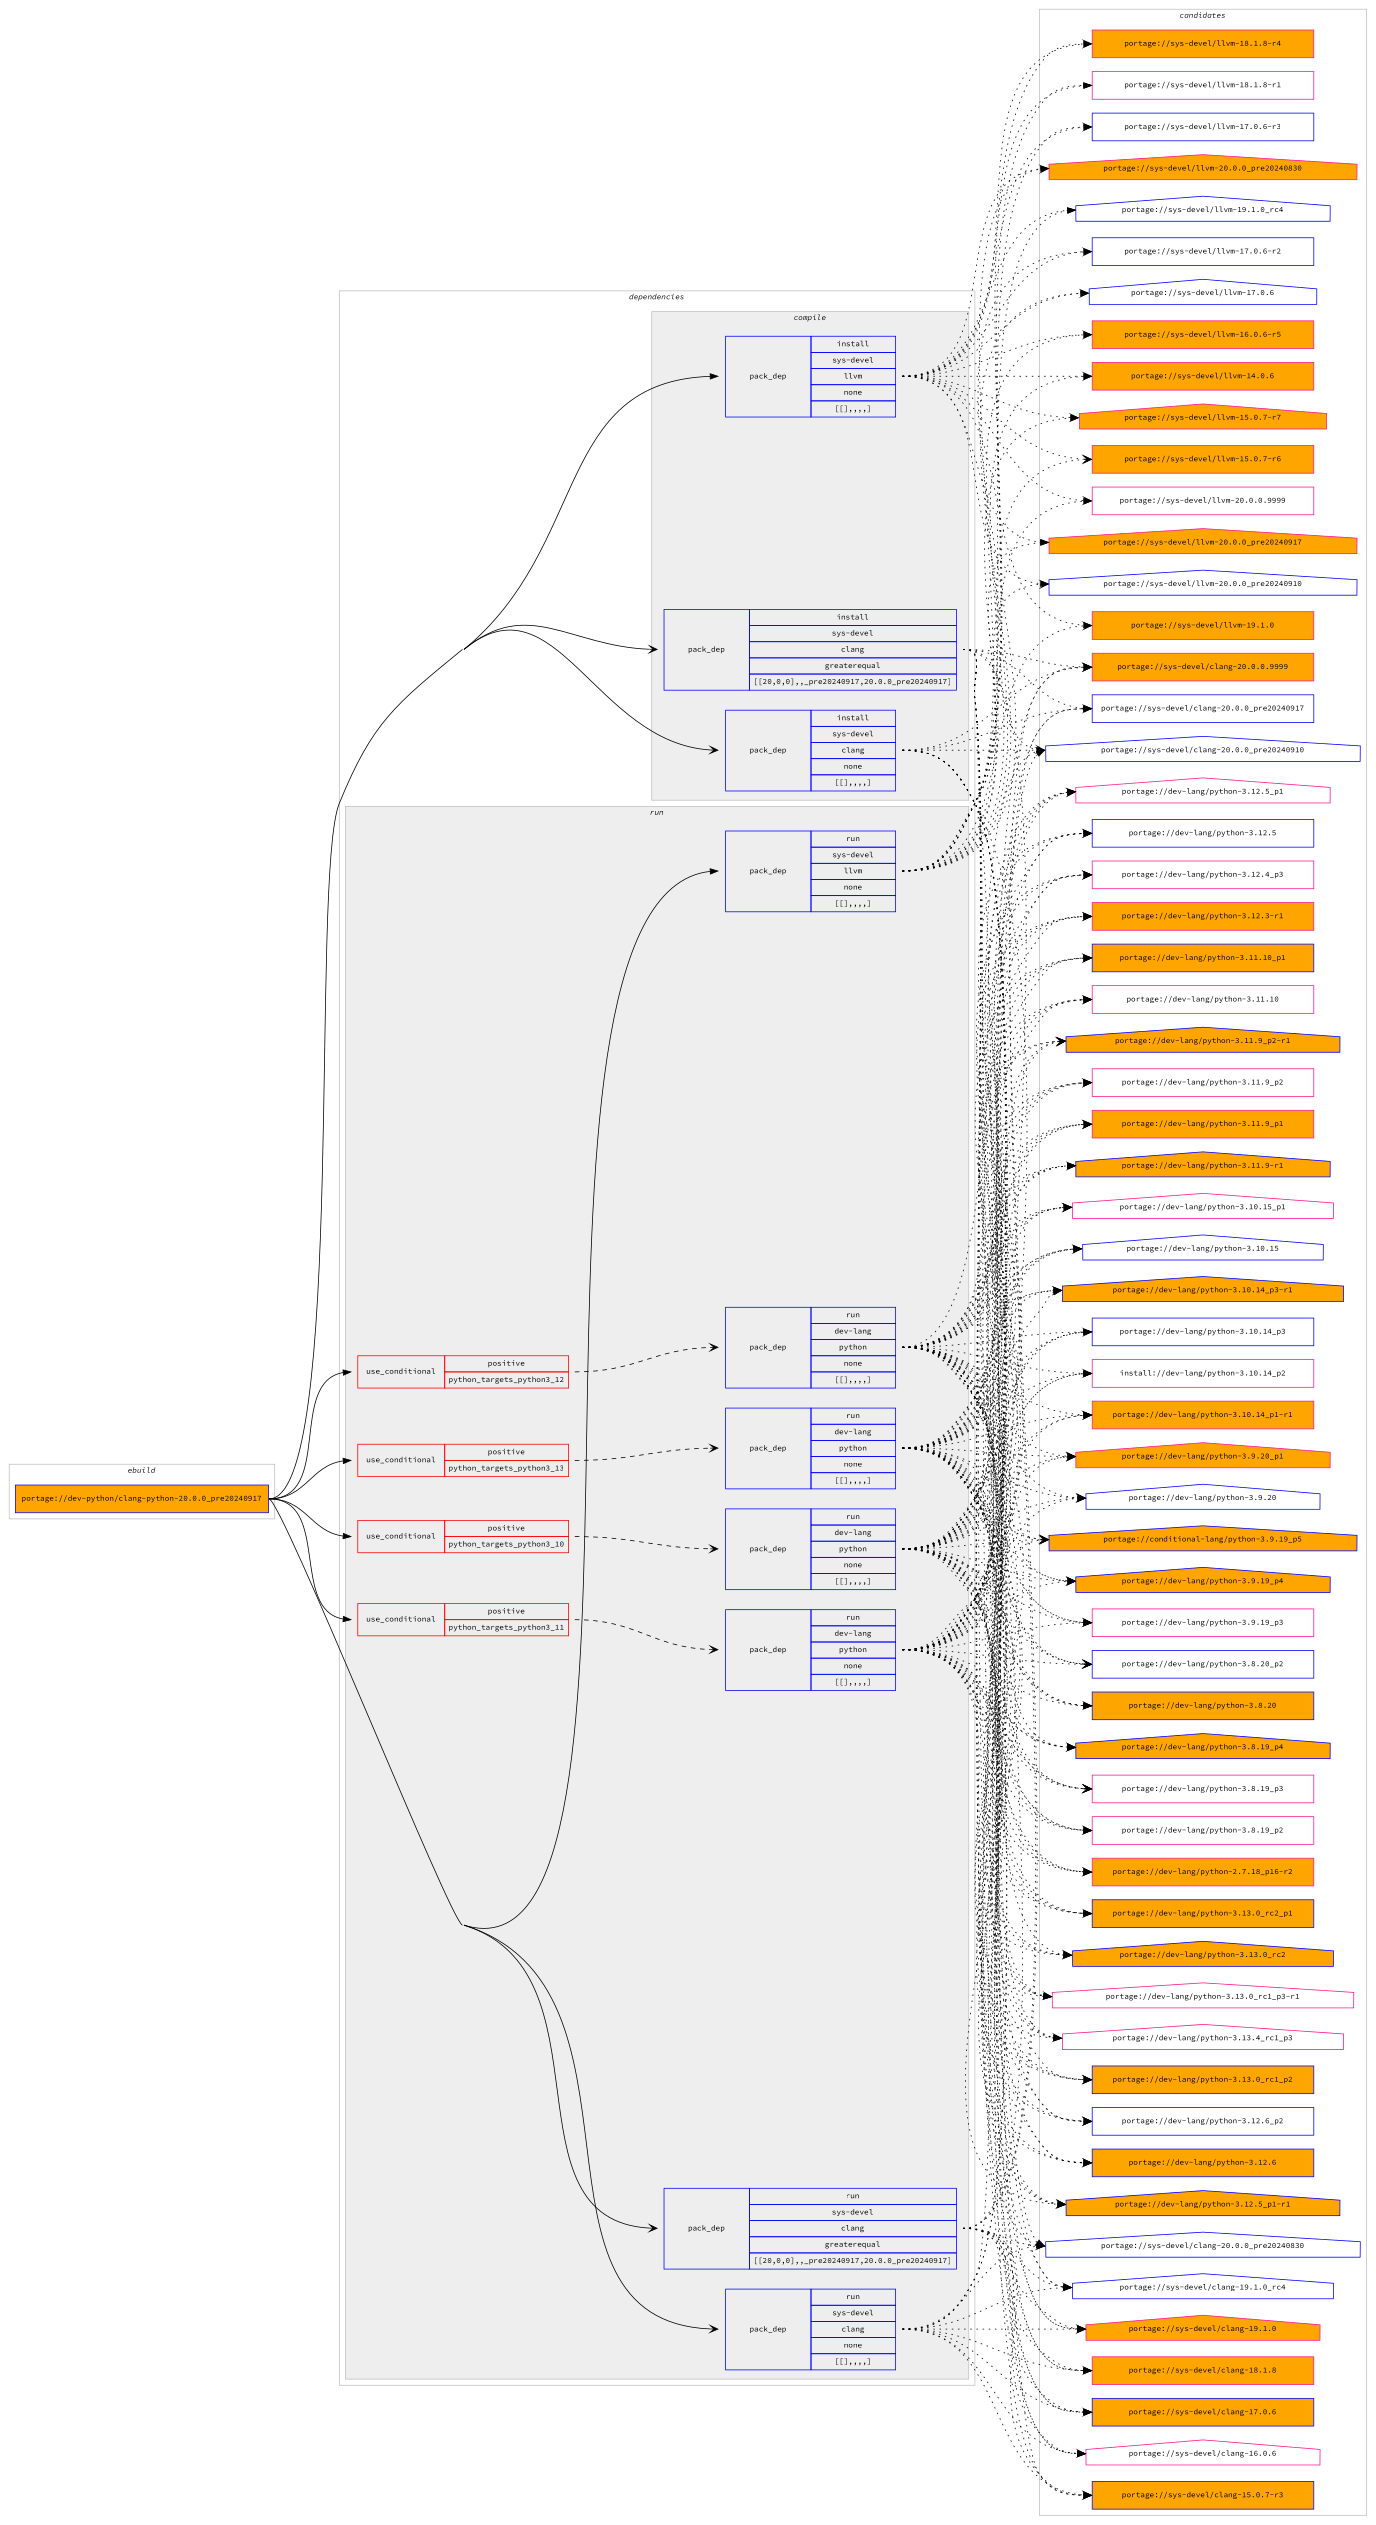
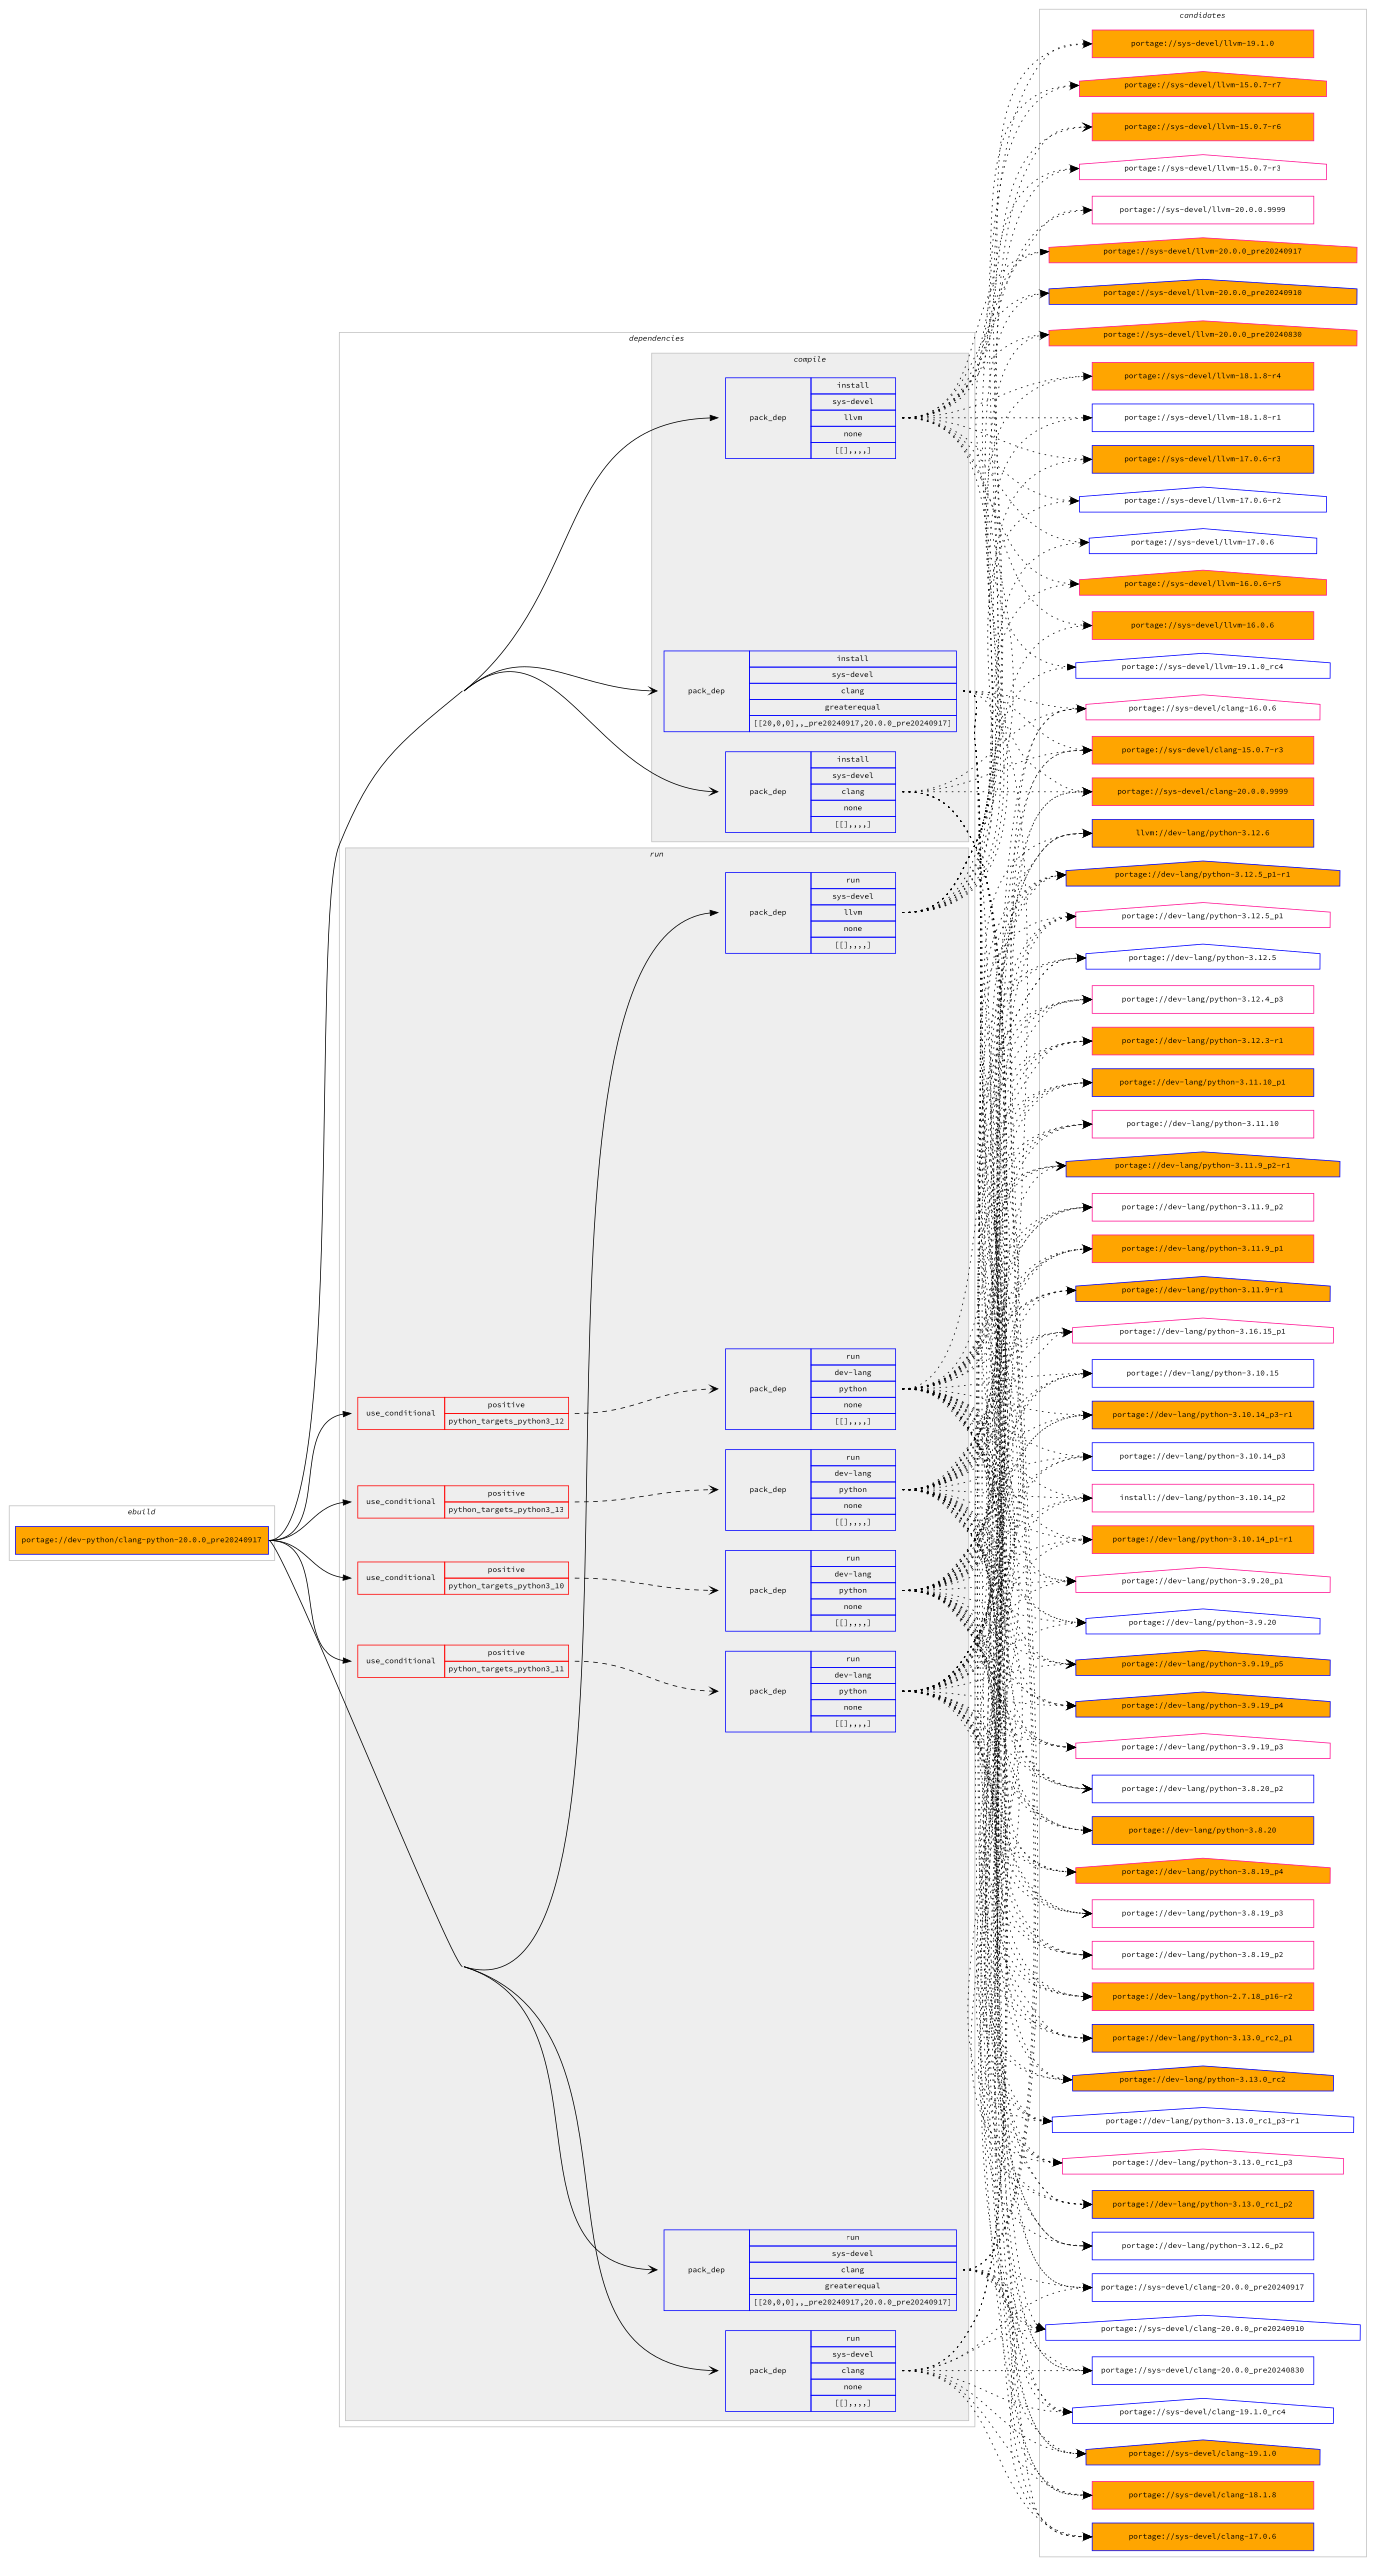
(1203, 85) -> (1203, 418)
(1203, 127) -> (1203, 459)
none -> (1203, 169)
(1203, 252) -> (1203, 501)
(1203, 335) -> (1203, 584)
(1203, 376) -> (1203, 626)
(1203, 584) -> (1203, 293)
(1203, 833) -> (1203, 958)
(1203, 1207) -> (1203, 1332)
(1203, 1249) -> (1203, 1373)
(1203, 1290) -> (1203, 1415)
(1203, 1457) -> (1203, 1581)
(1203, 1540) -> (1203, 1664)
(1203, 1623) -> (1203, 1747)
(1203, 1747) -> (1203, 1872)
(1203, 1997) -> (1203, 2121)
(1203, 2038) -> (1203, 2163)
(1203, 2163) -> (1203, 833)
(1203, 2246) -> (1203, 2371)
(1203, 2329) -> (1203, 2454)
(1203, 2495) -> (1203, 750)
